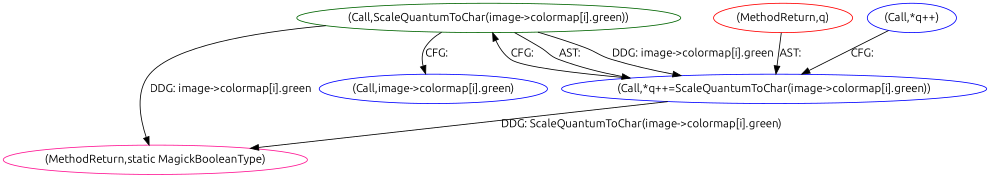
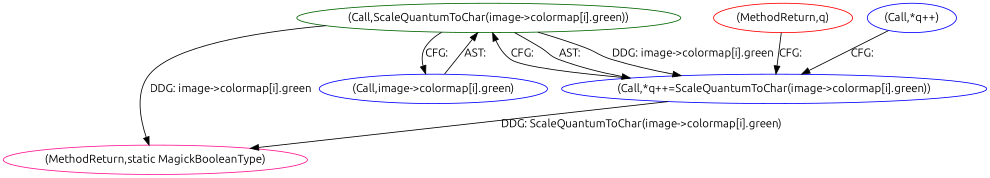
(792, 53) -> (792, 53)
none -> (458, 57)
